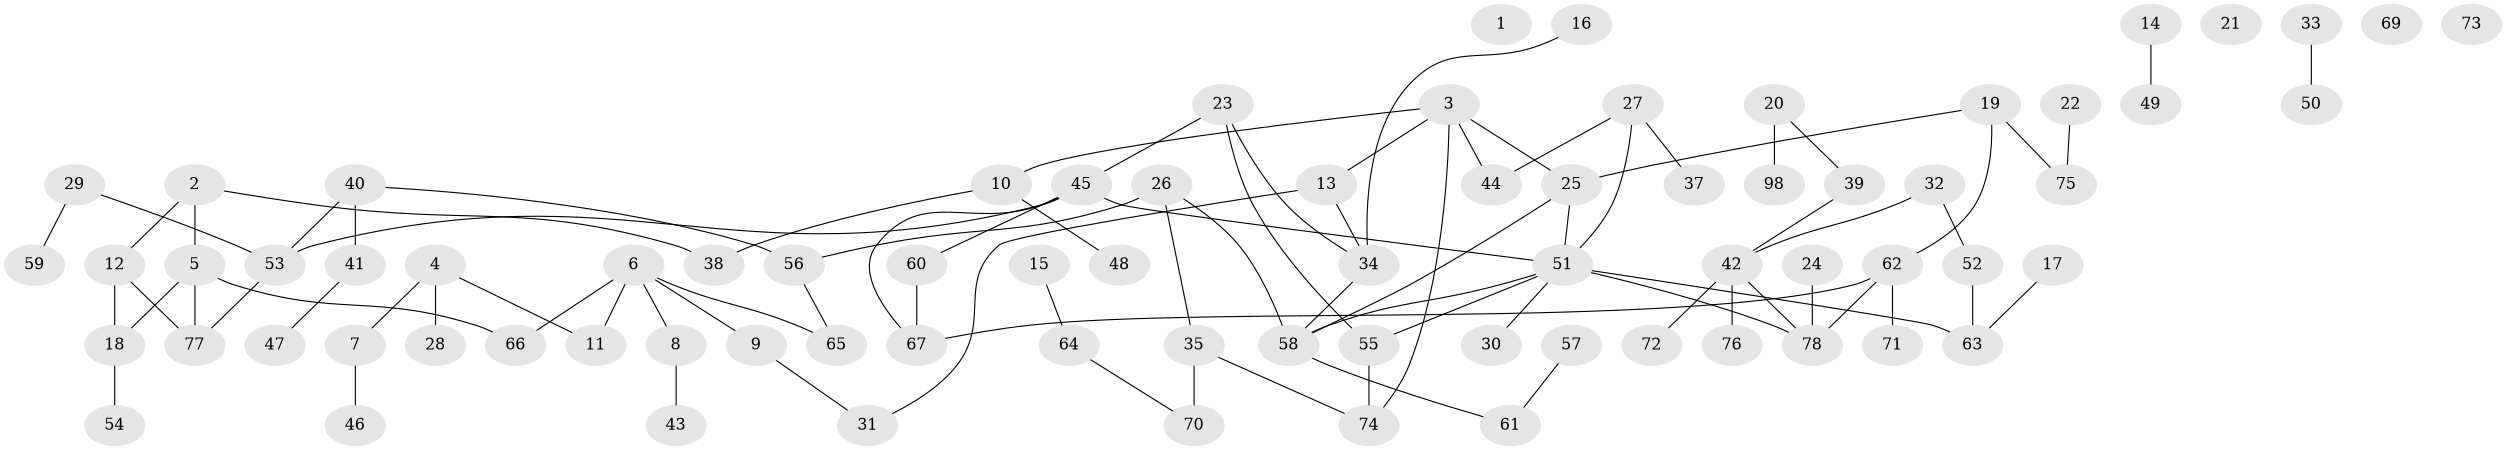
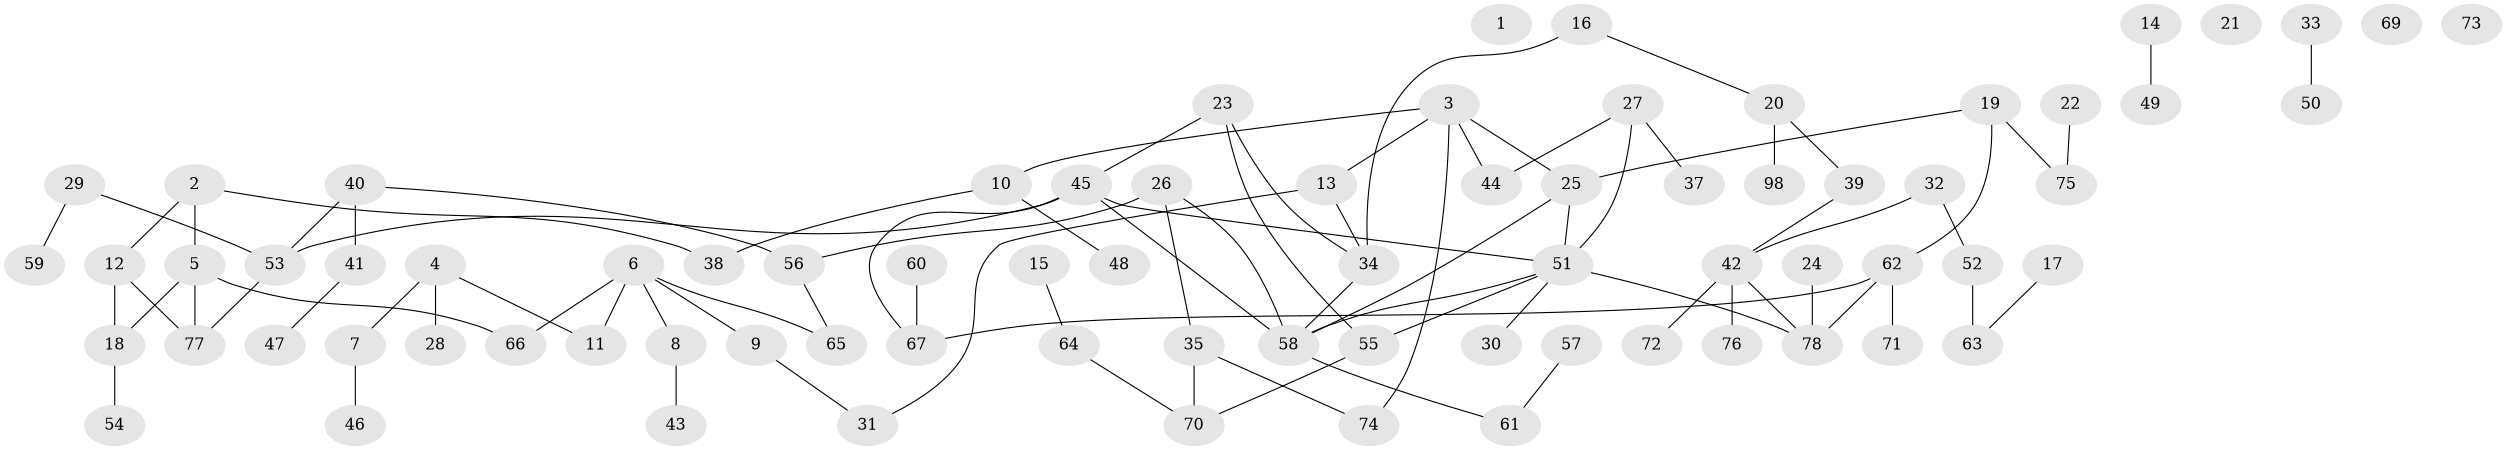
none -> (1678, 65)
(1008, 221) -> (1185, 265)
(1745, 294) -> none
(1369, 387) -> (1292, 382)
